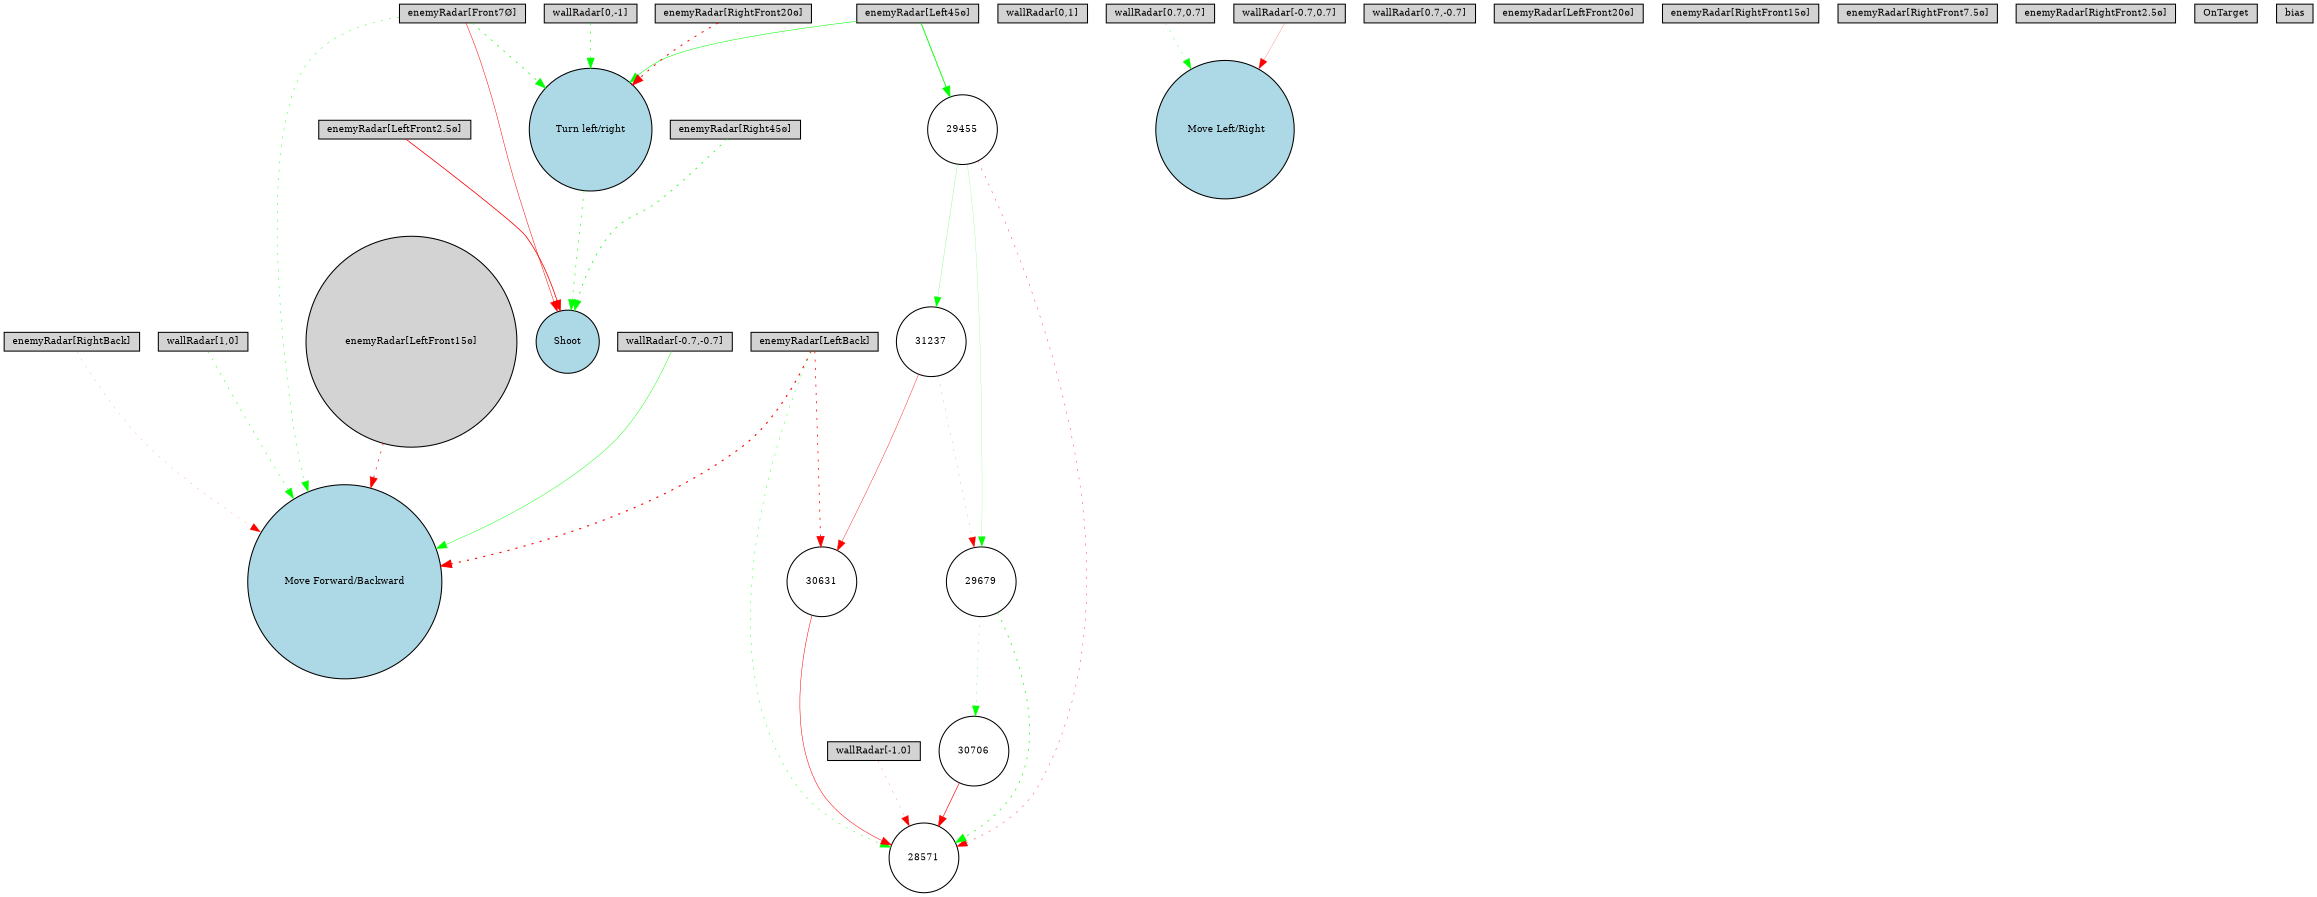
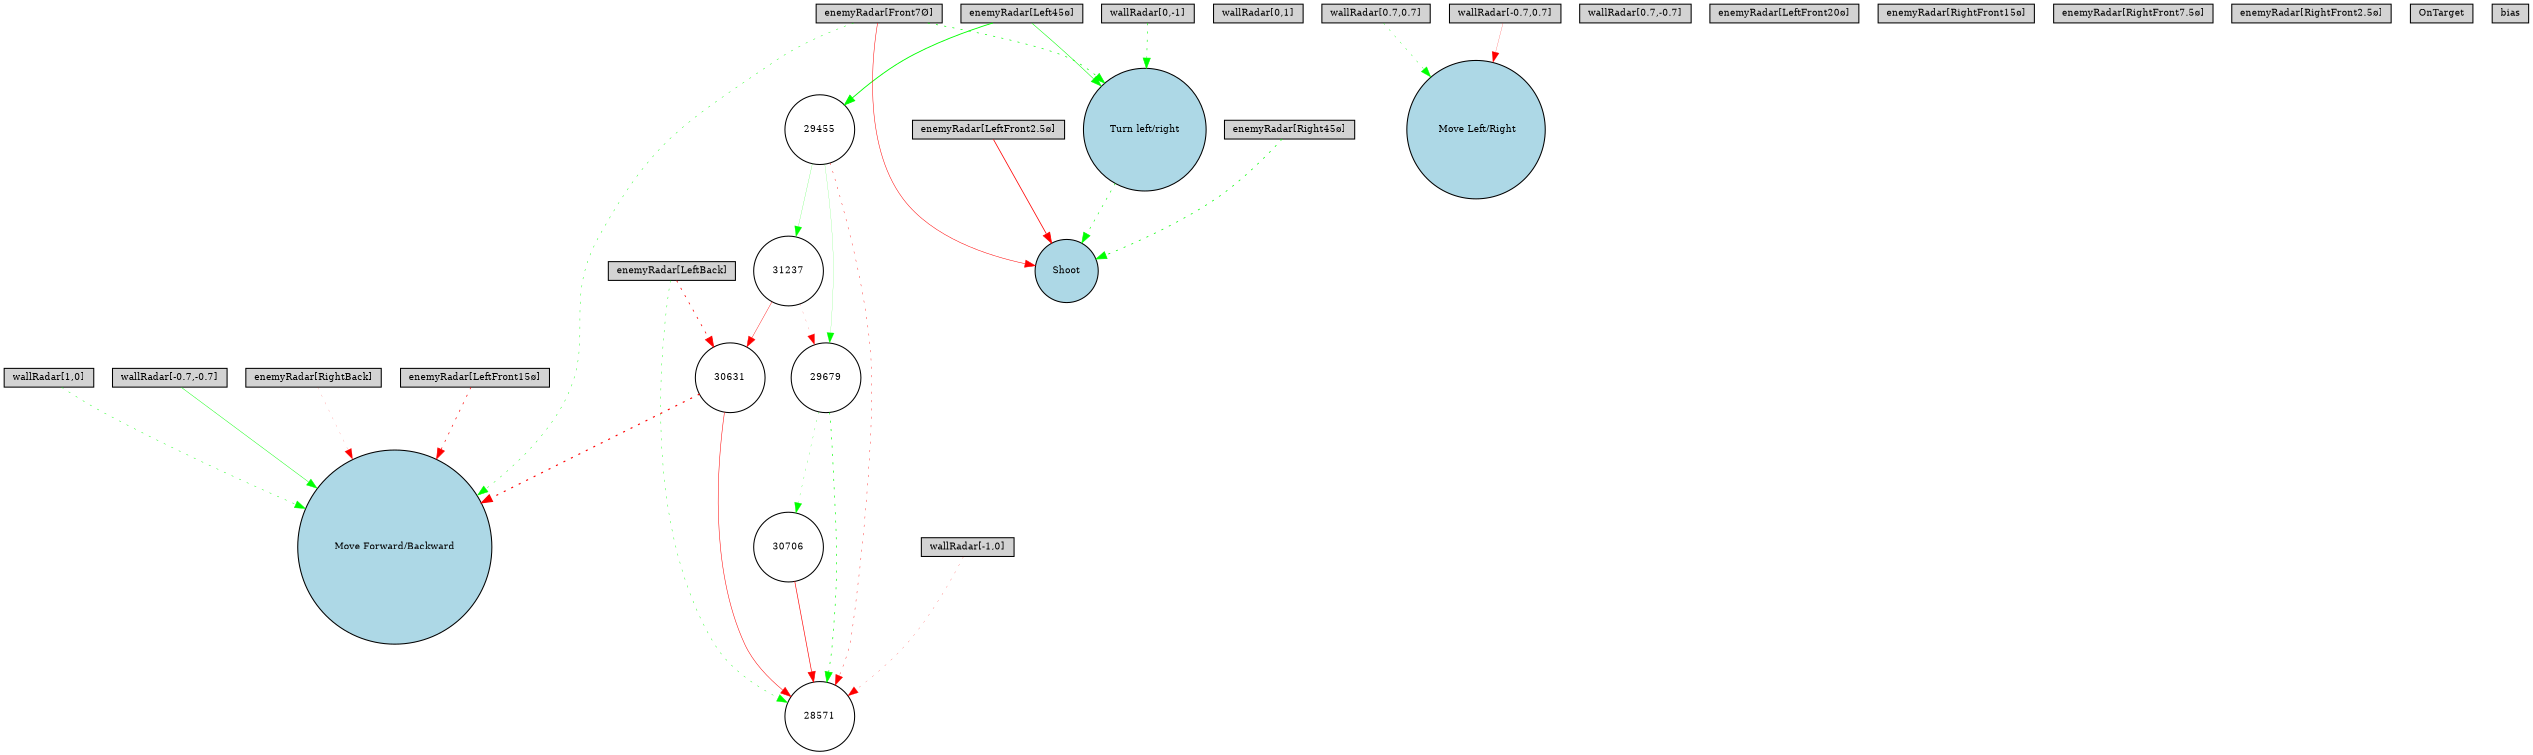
(733, 14) -> none
(411, 342) -> (475, 378)
(657, 497) -> (595, 446)
